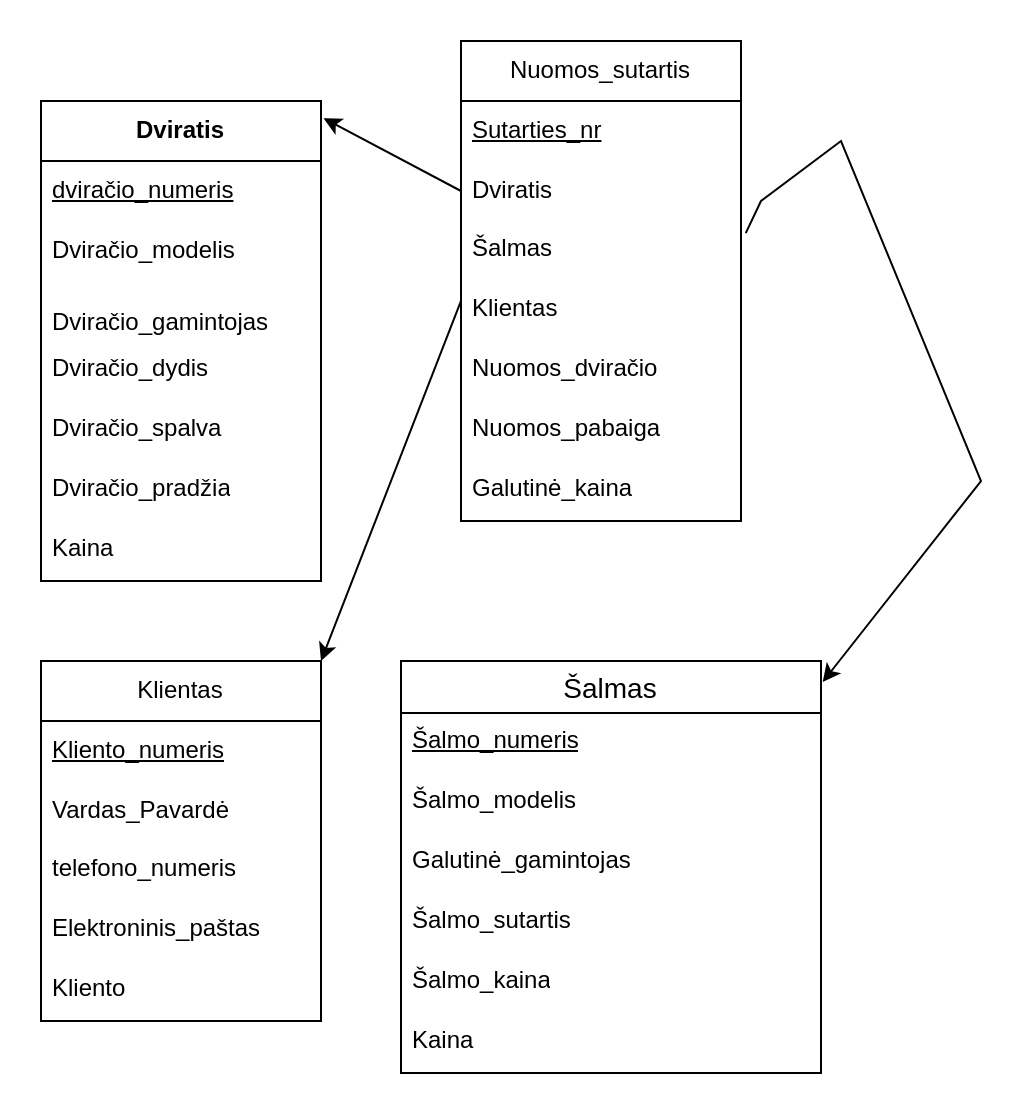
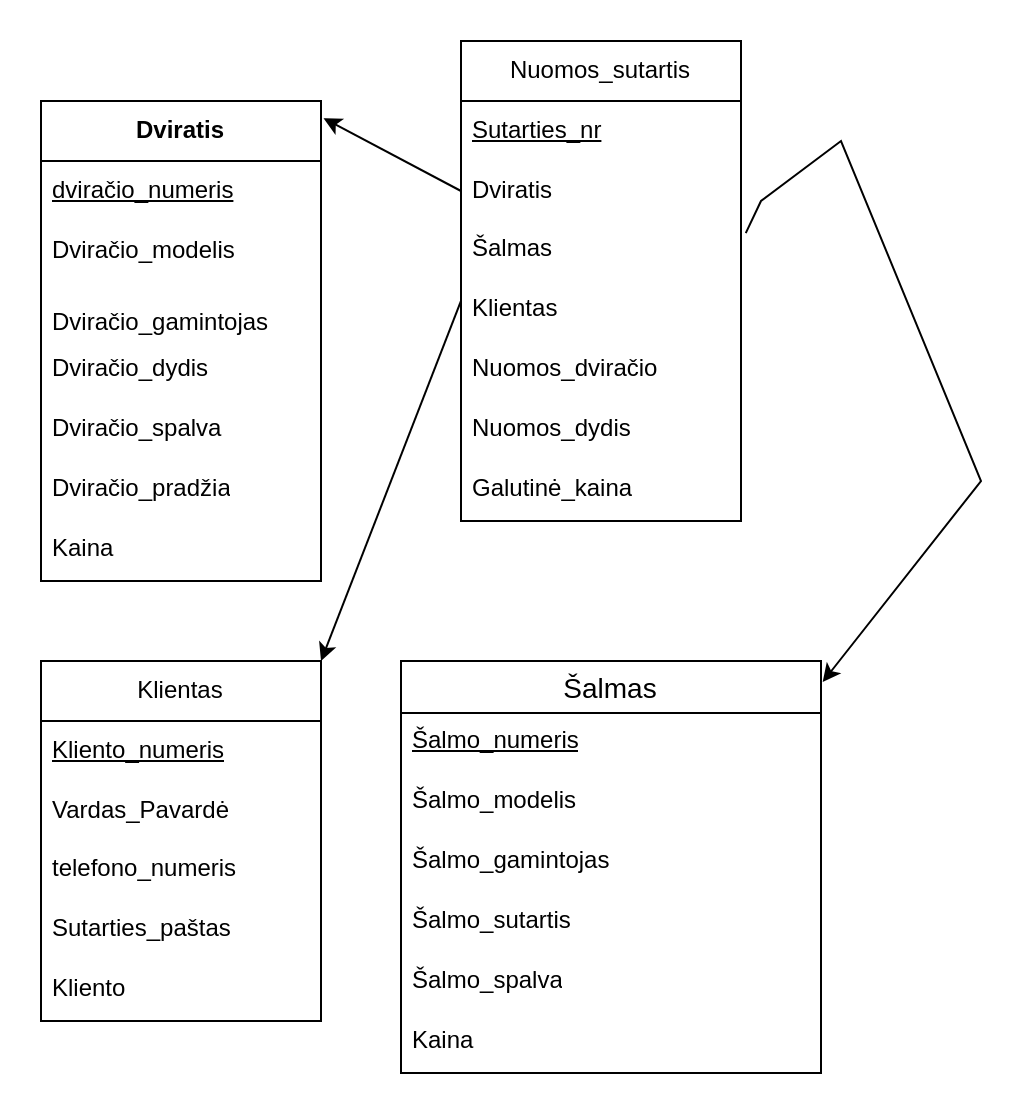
(564, 429) -> (551, 429)
(531, 861) -> (514, 861)
(171, 929) -> (157, 929)
(481, 981) -> (487, 981)
